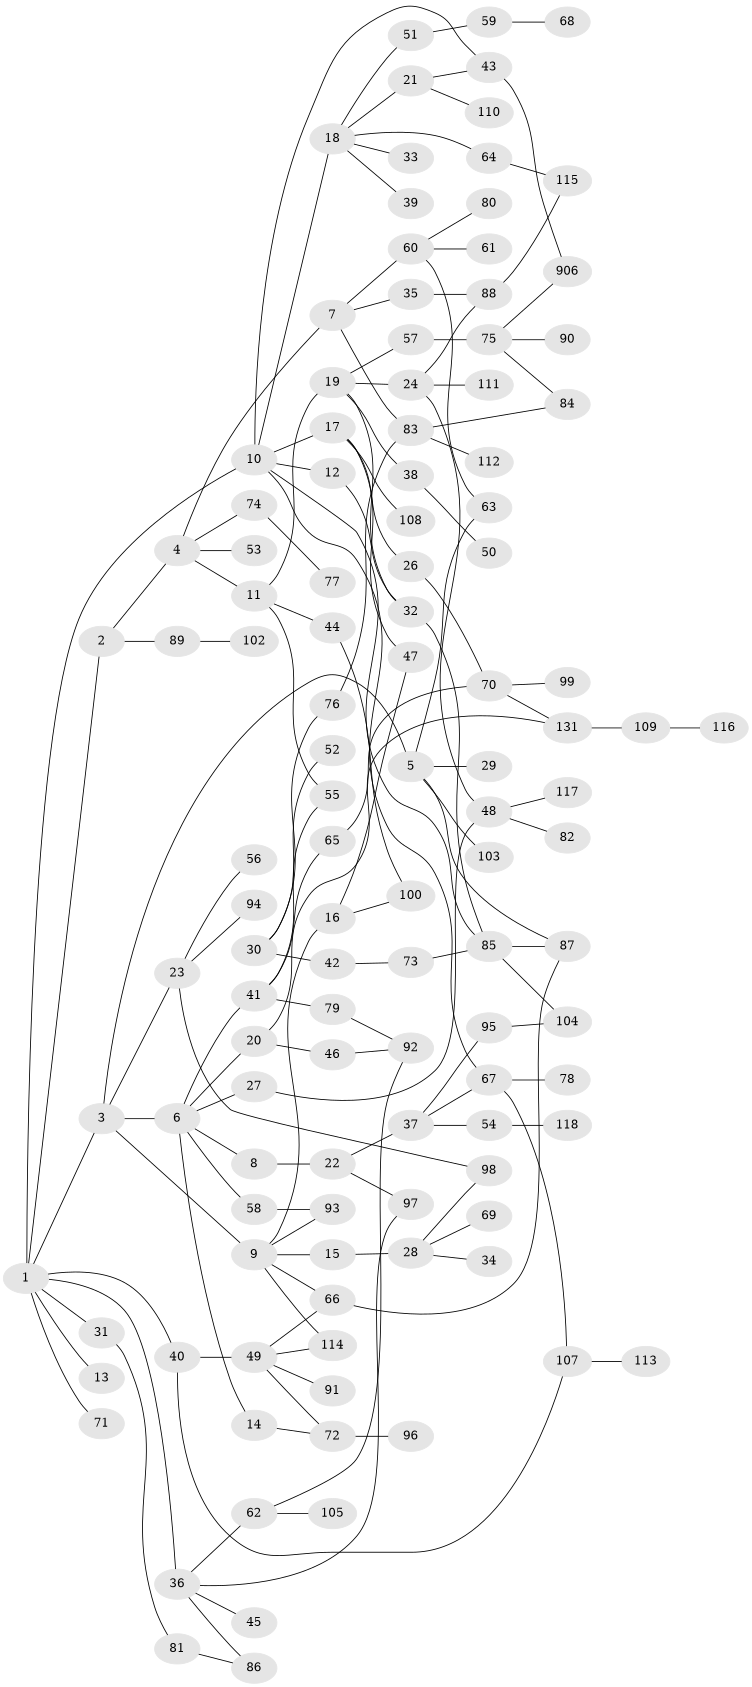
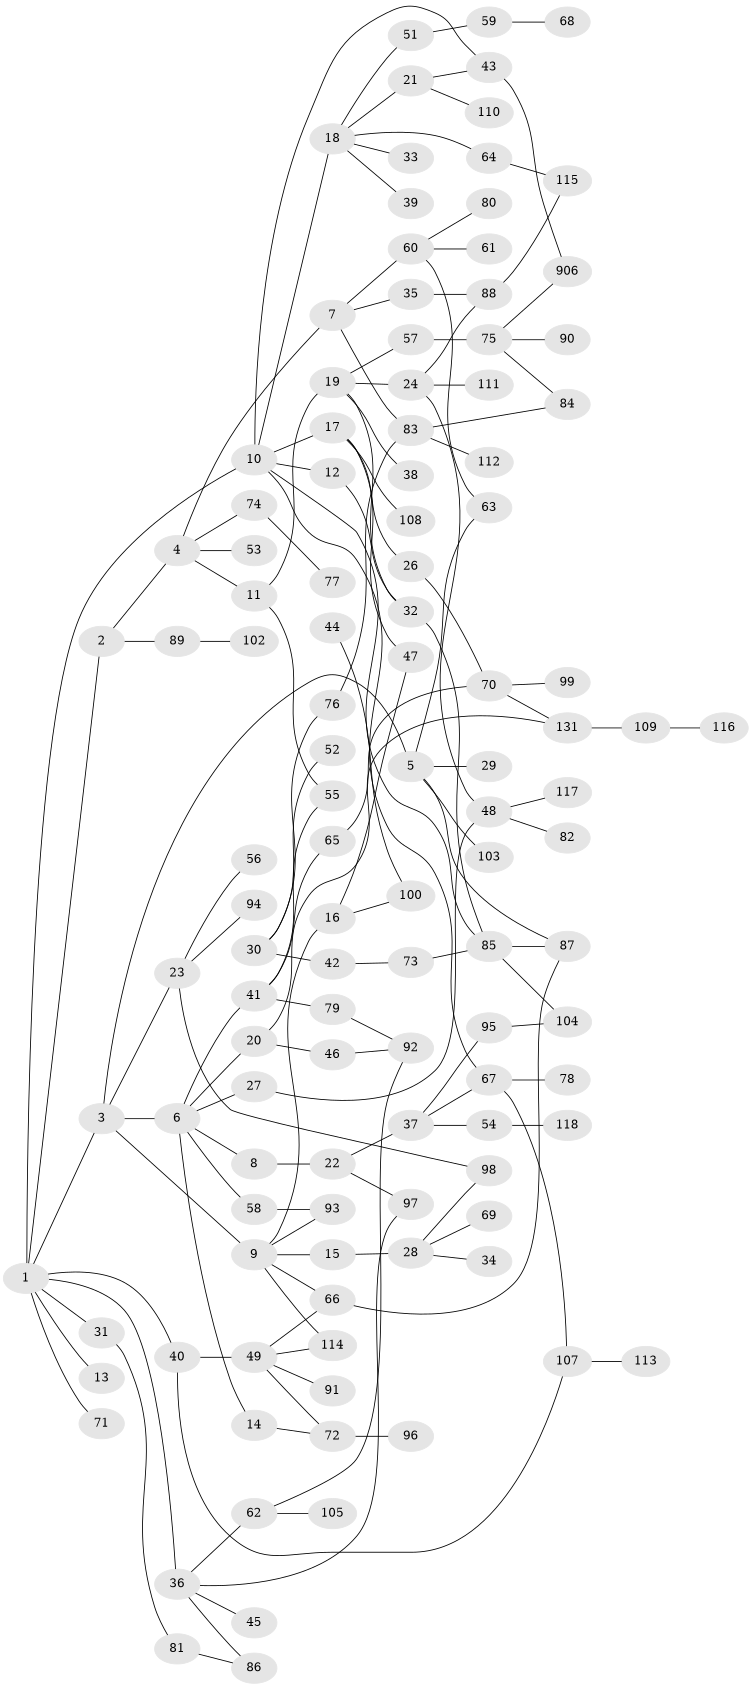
(489, 553) -> none
(294, 612) -> none
